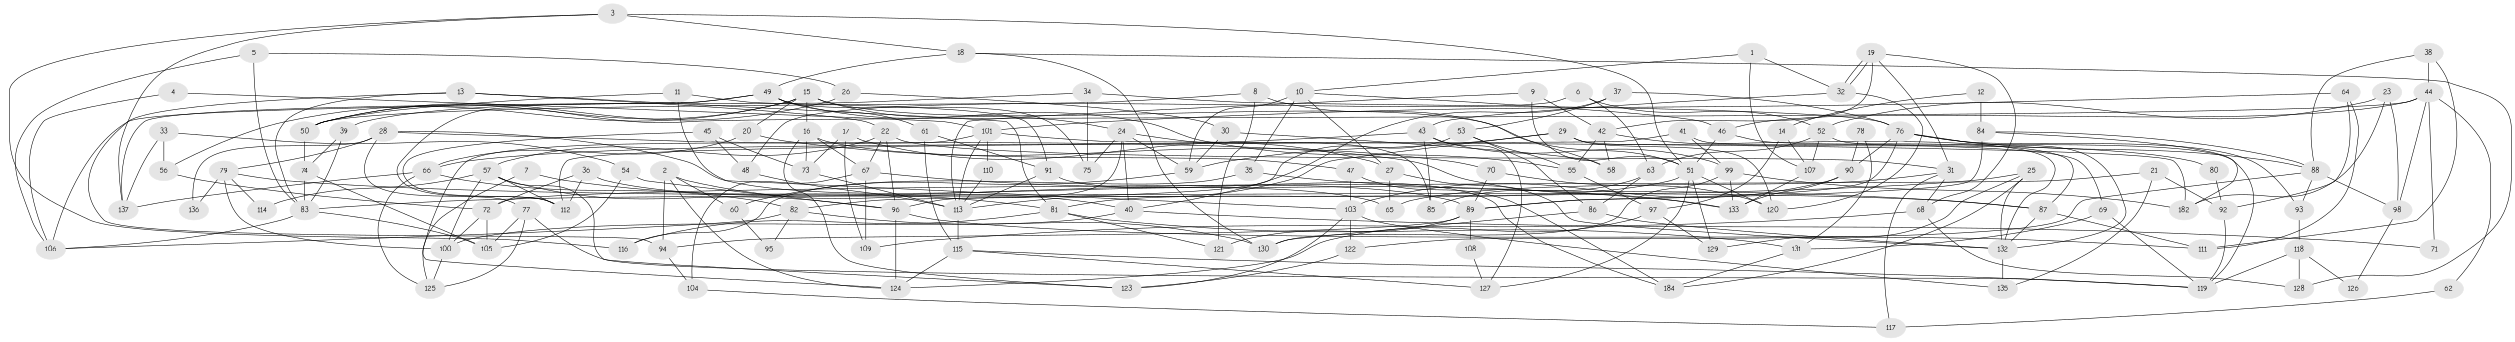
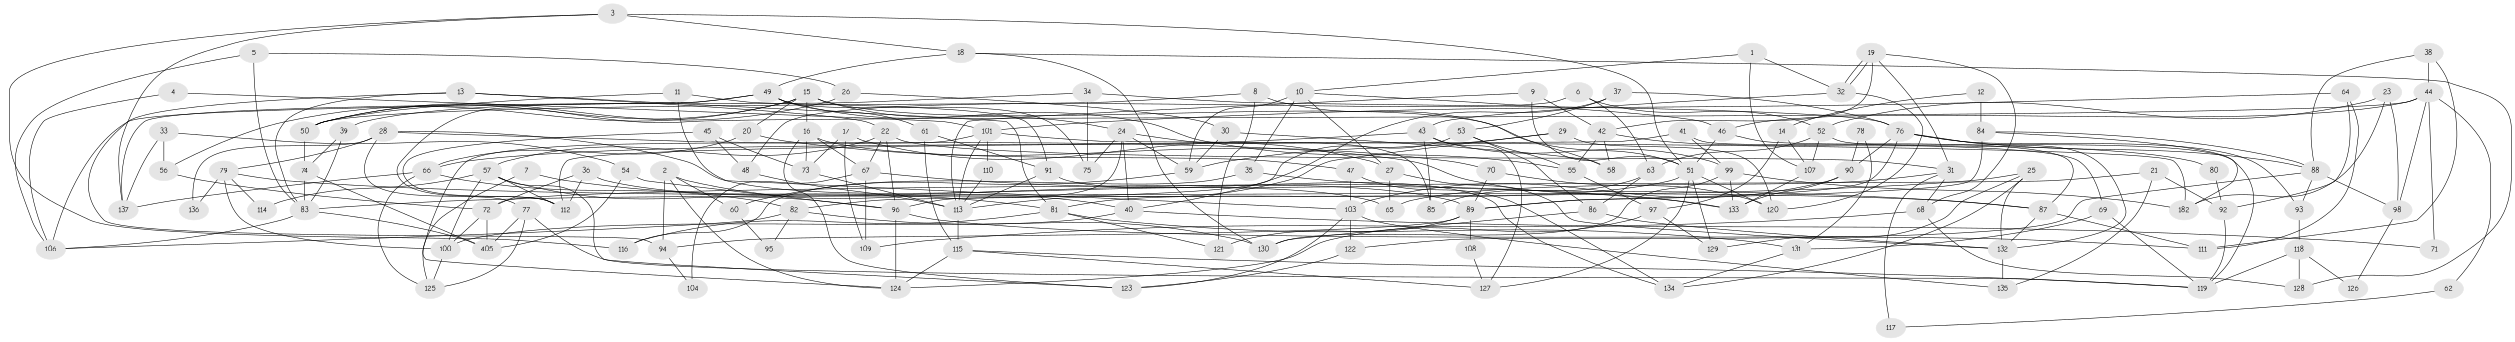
(1863, 142) -> none
(487, 249) -> (487, 249)
(1669, 289) -> (1669, 289)
(1292, 313) -> none
